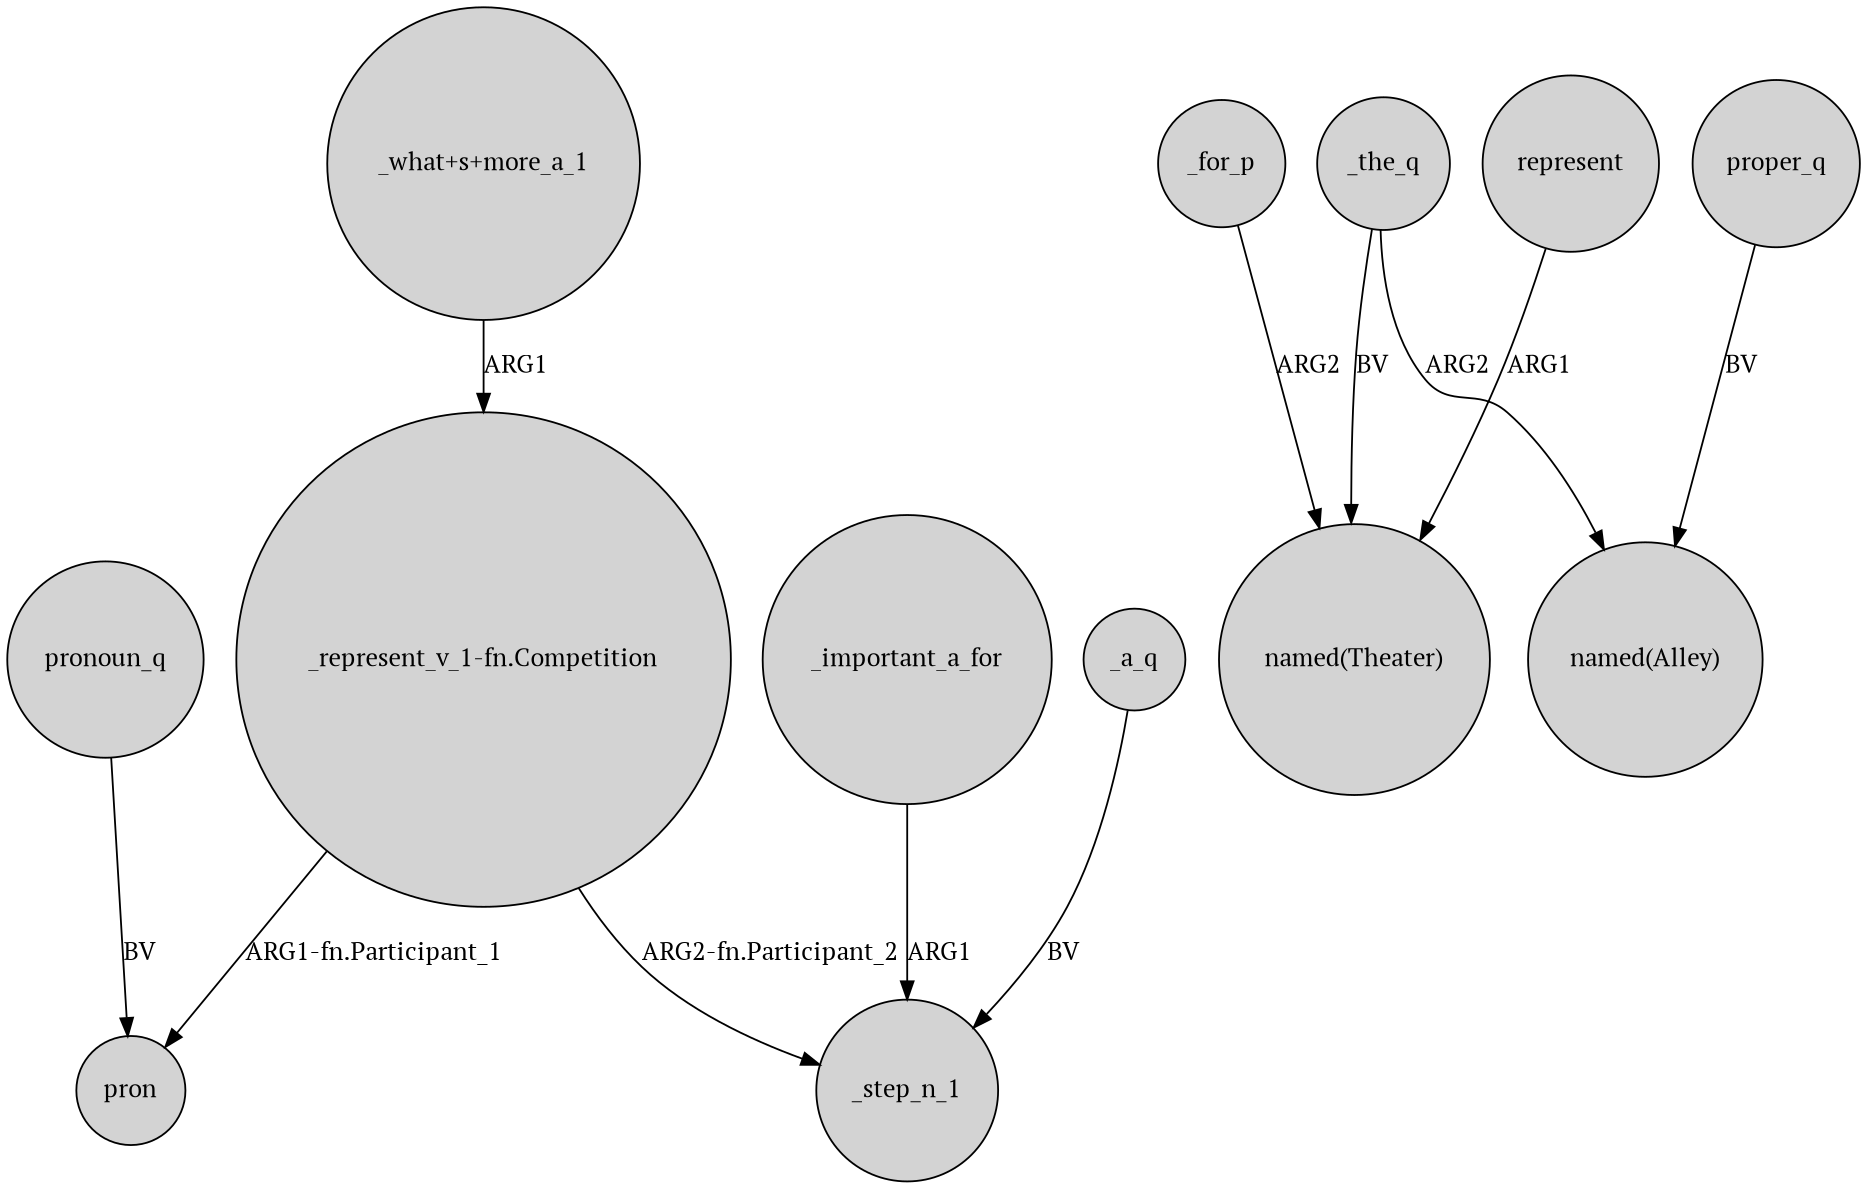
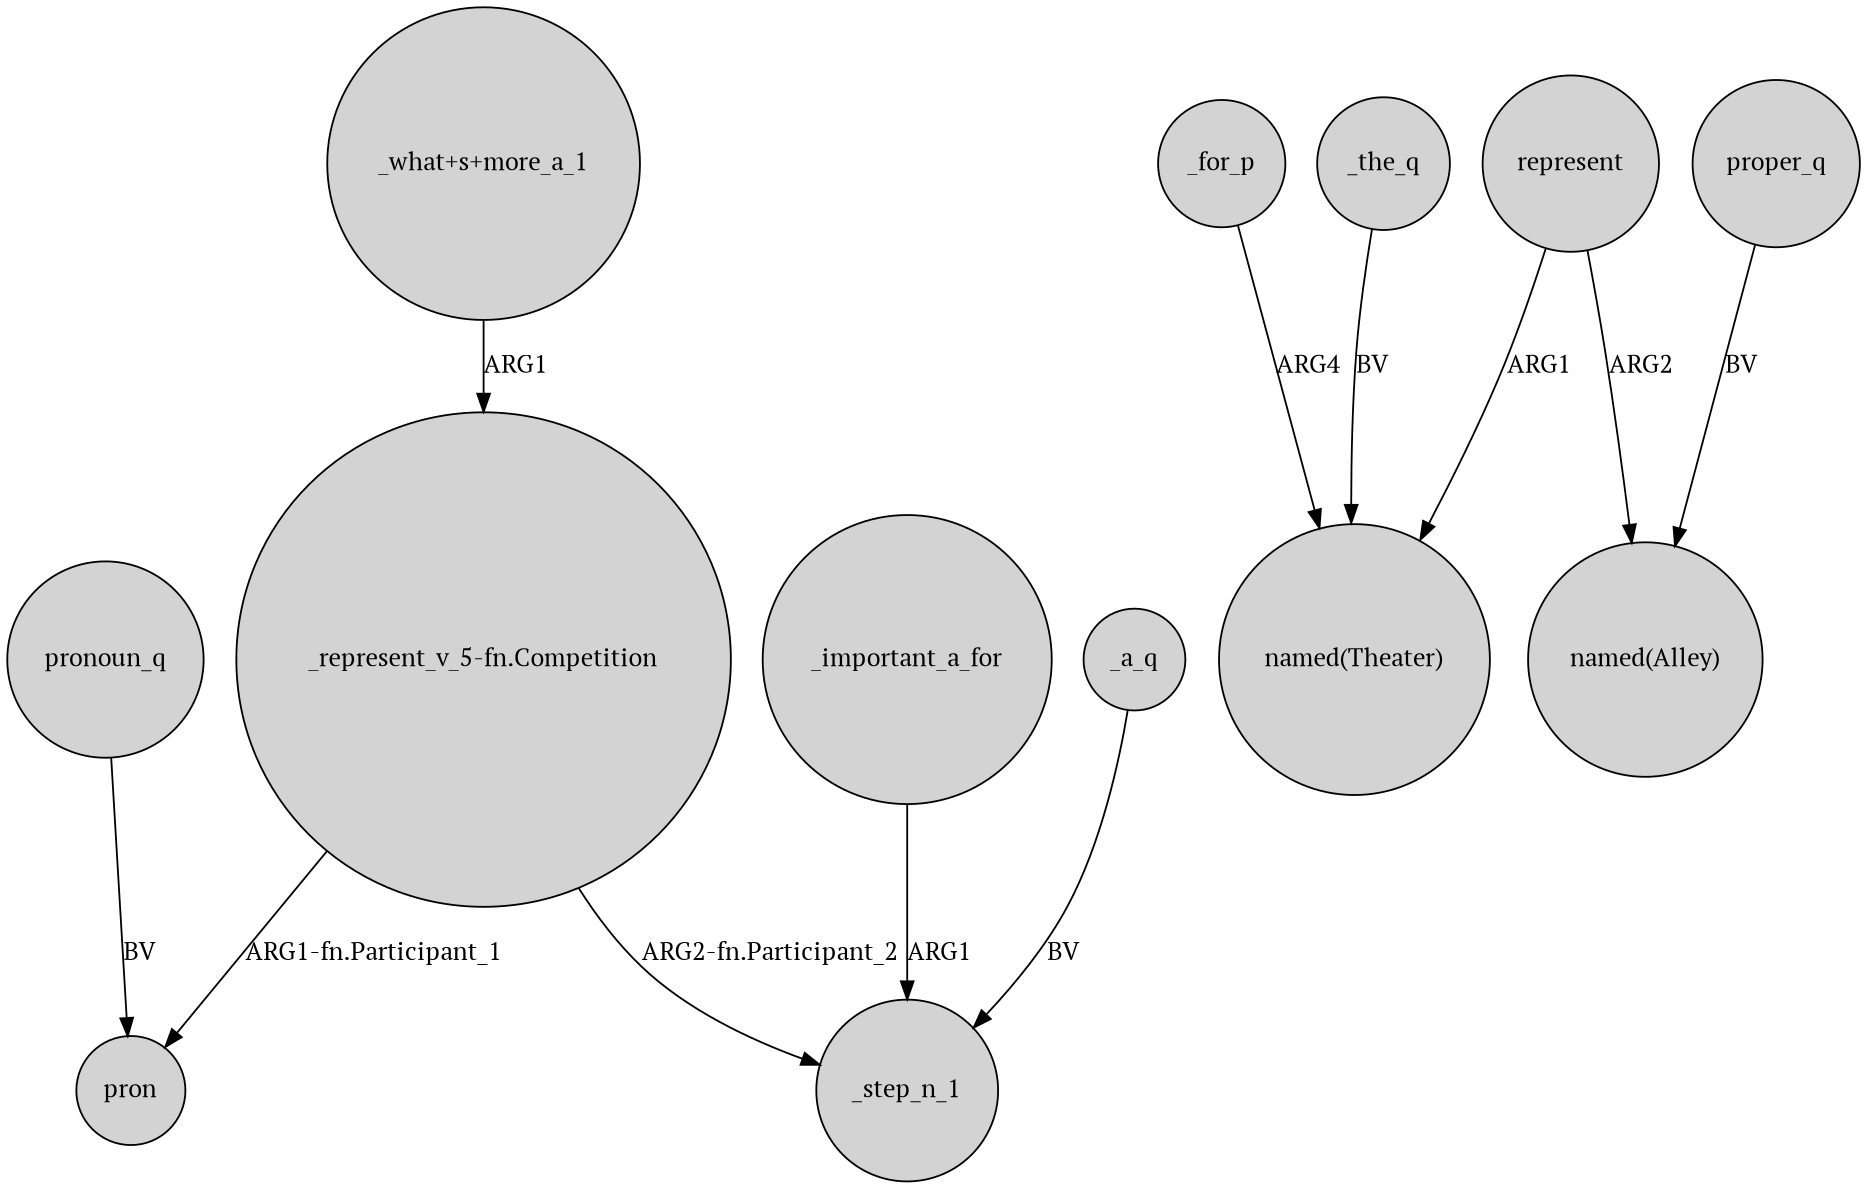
(1309, 366) -> (1309, 366)
(1461, 397) -> (1611, 387)
(484, 660) -> (484, 660)
